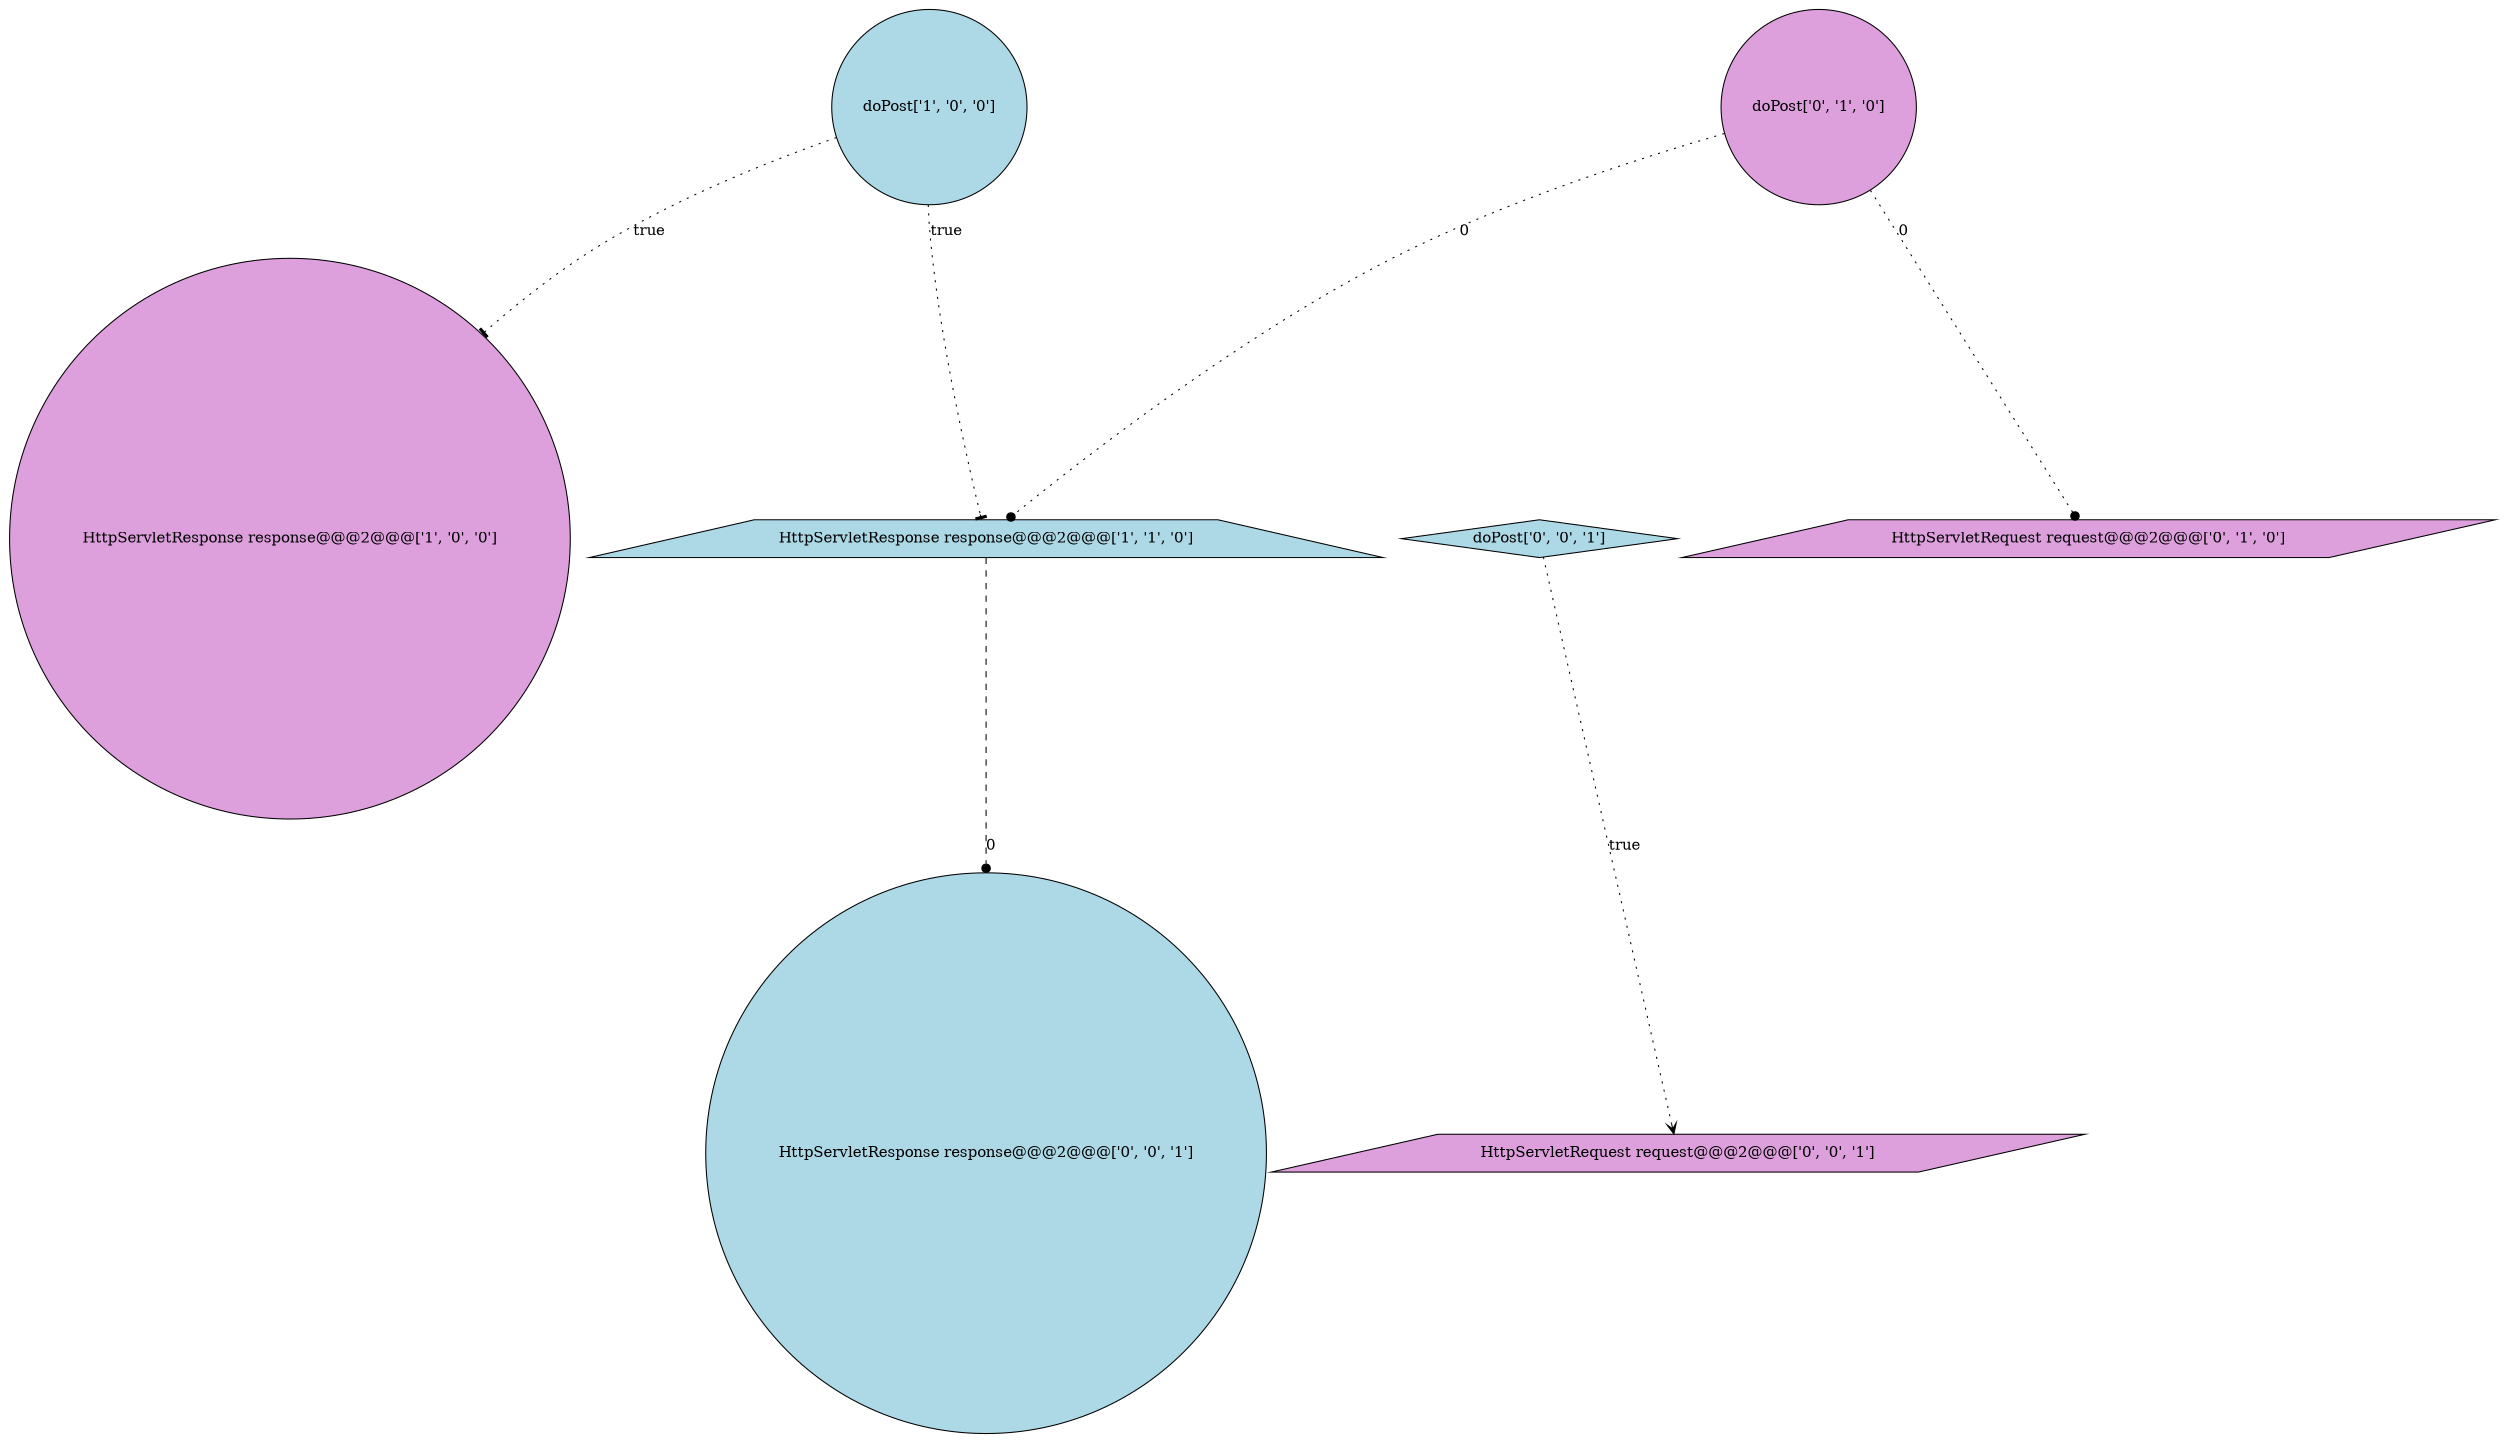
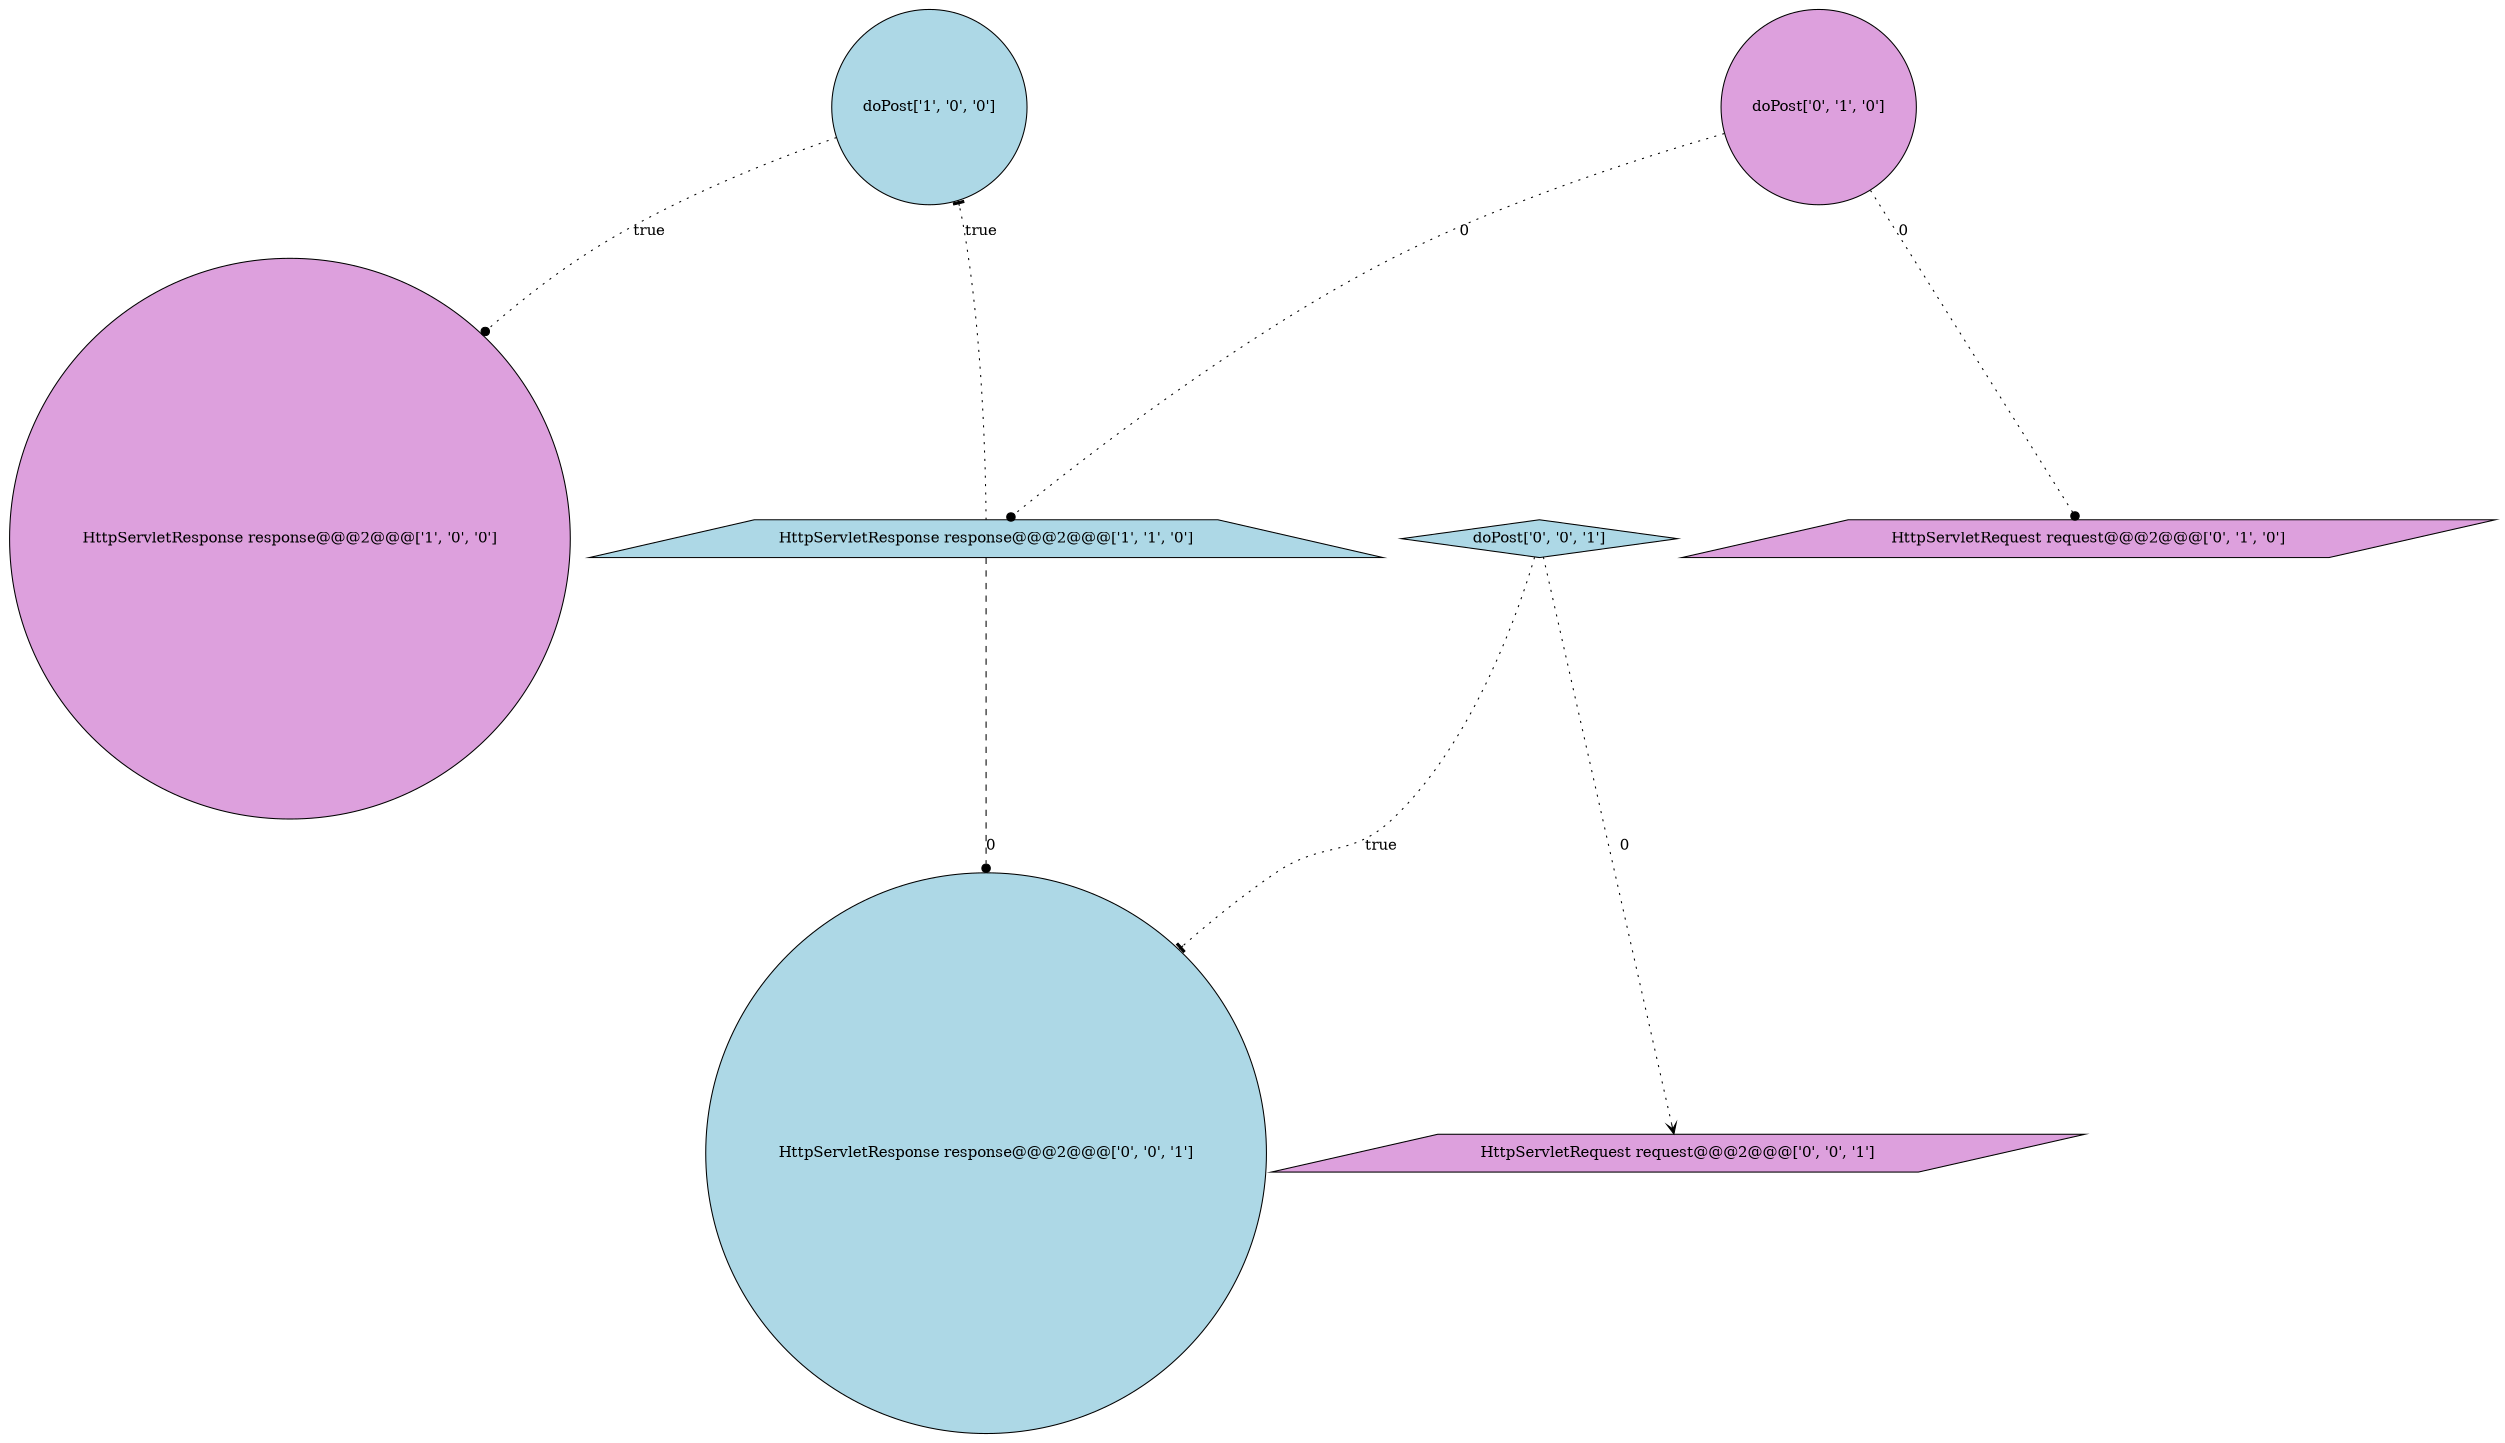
(651, 216) -> (651, 216)
(948, 361) -> (980, 362)
none -> (1410, 800)
(1625, 846) -> (1625, 846)
